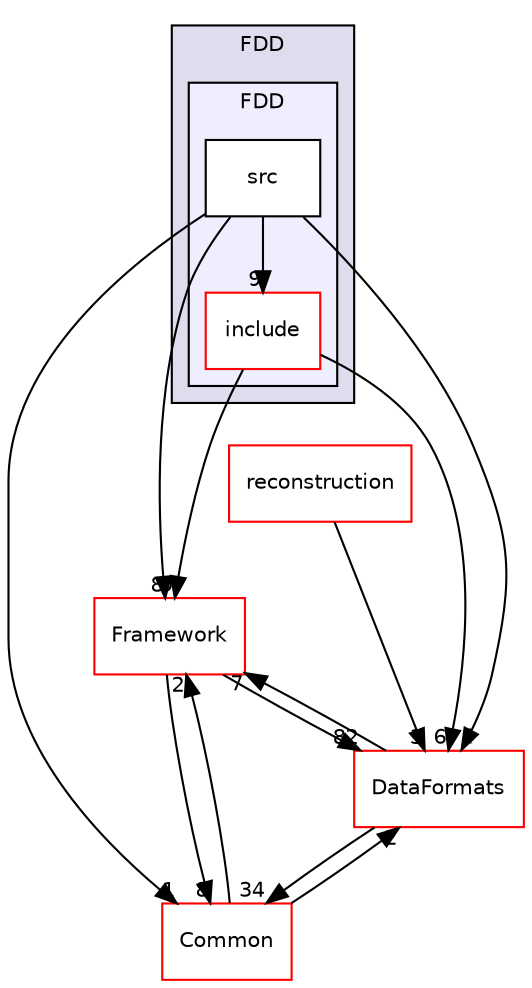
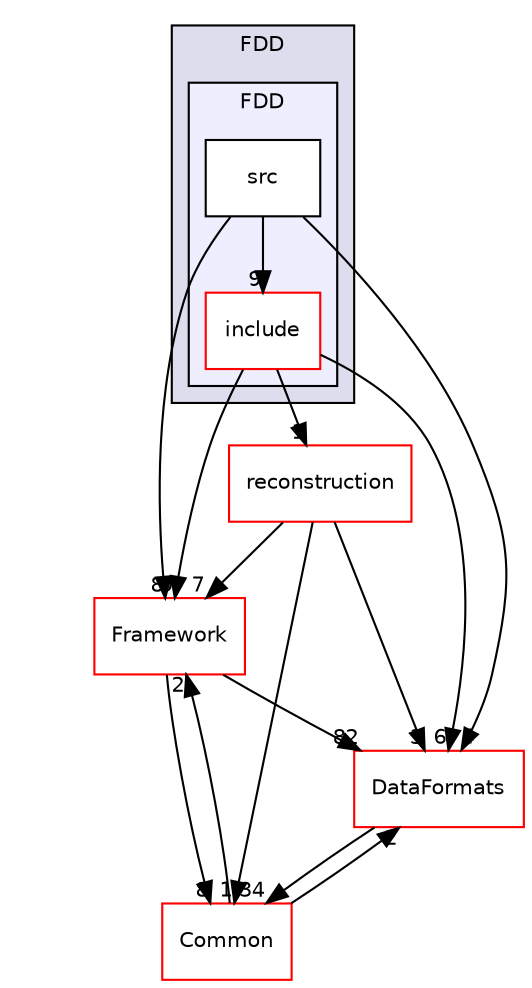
none -> (288, 397)
(8, 539) -> (279, 684)
(325, 716) -> (252, 552)
